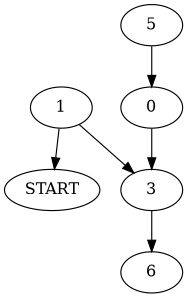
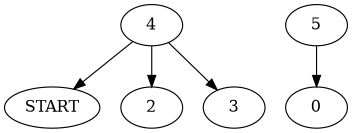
(61, 108) -> (152, 25)
none -> (152, 108)
(152, 143) -> none
(152, 272) -> none
